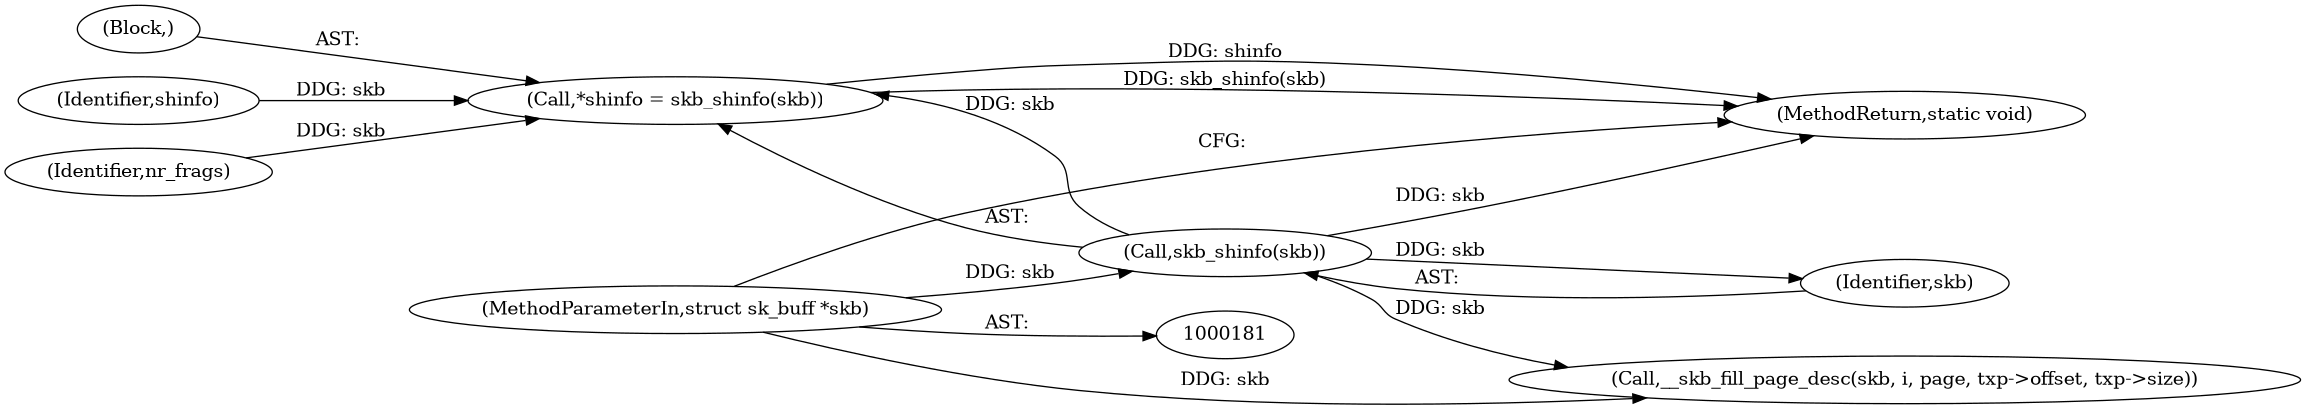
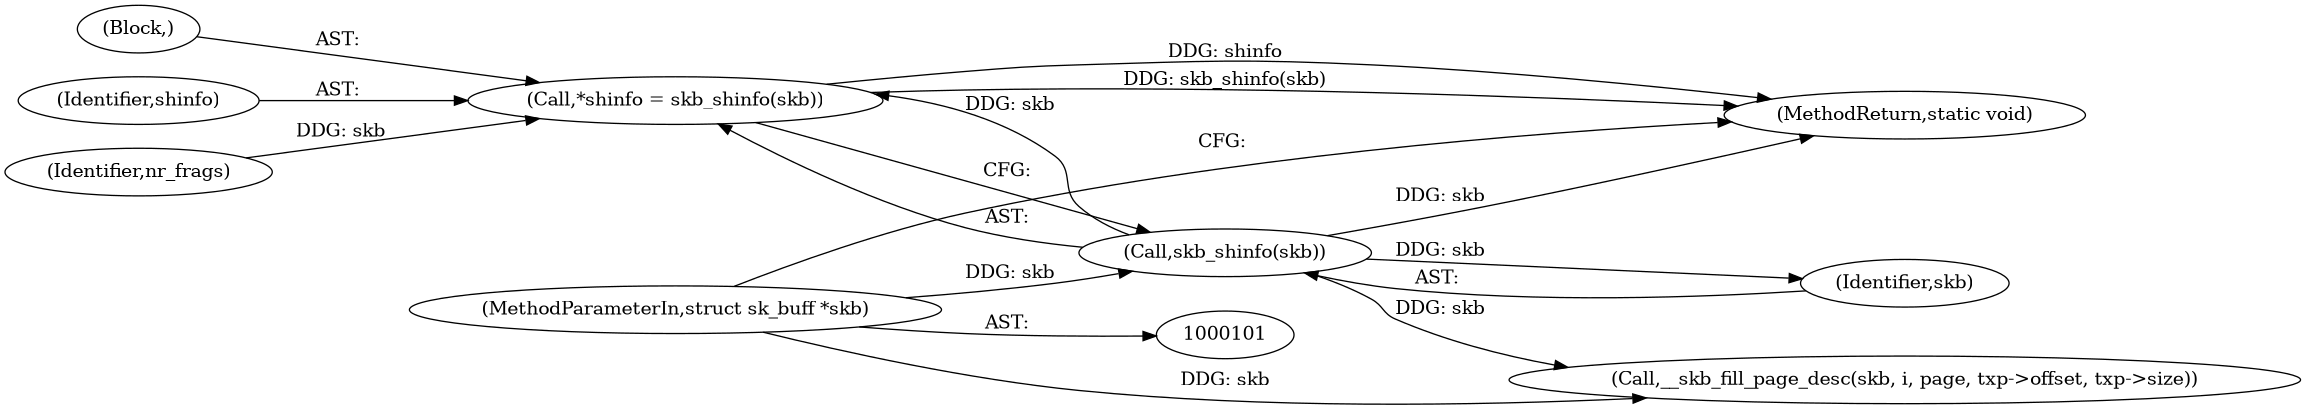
(341, 91) -> (341, 91)
none -> (946, 176)
(1225, 335) -> (1225, 335)
